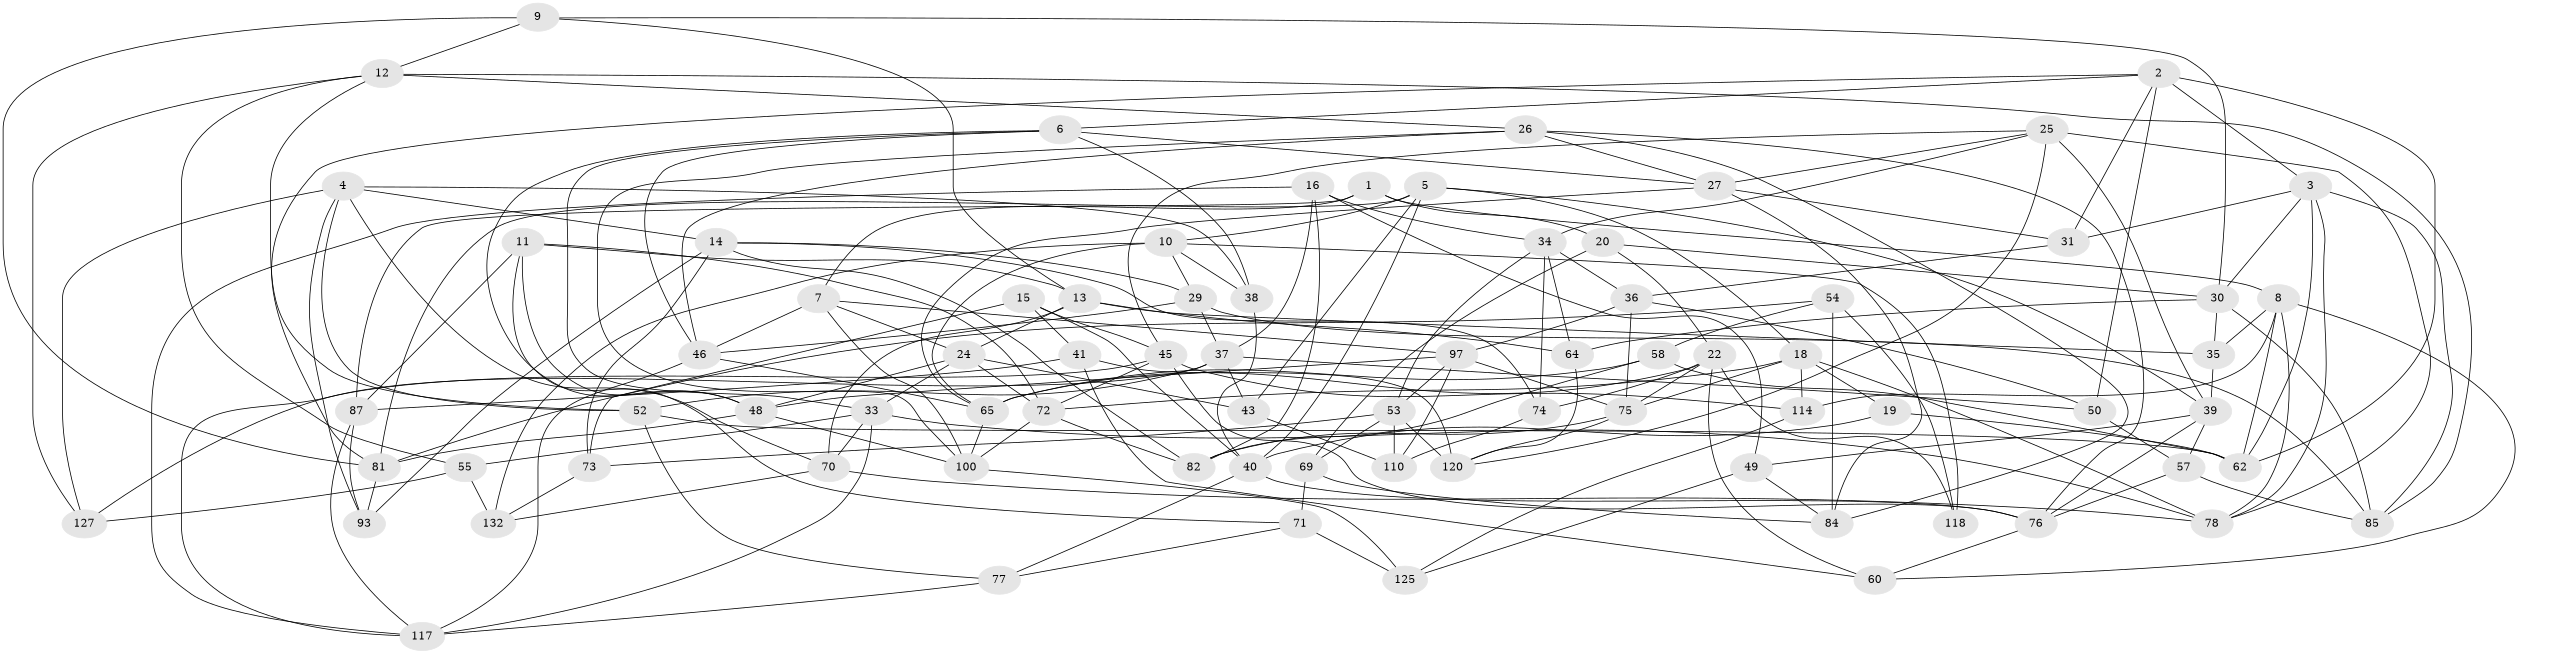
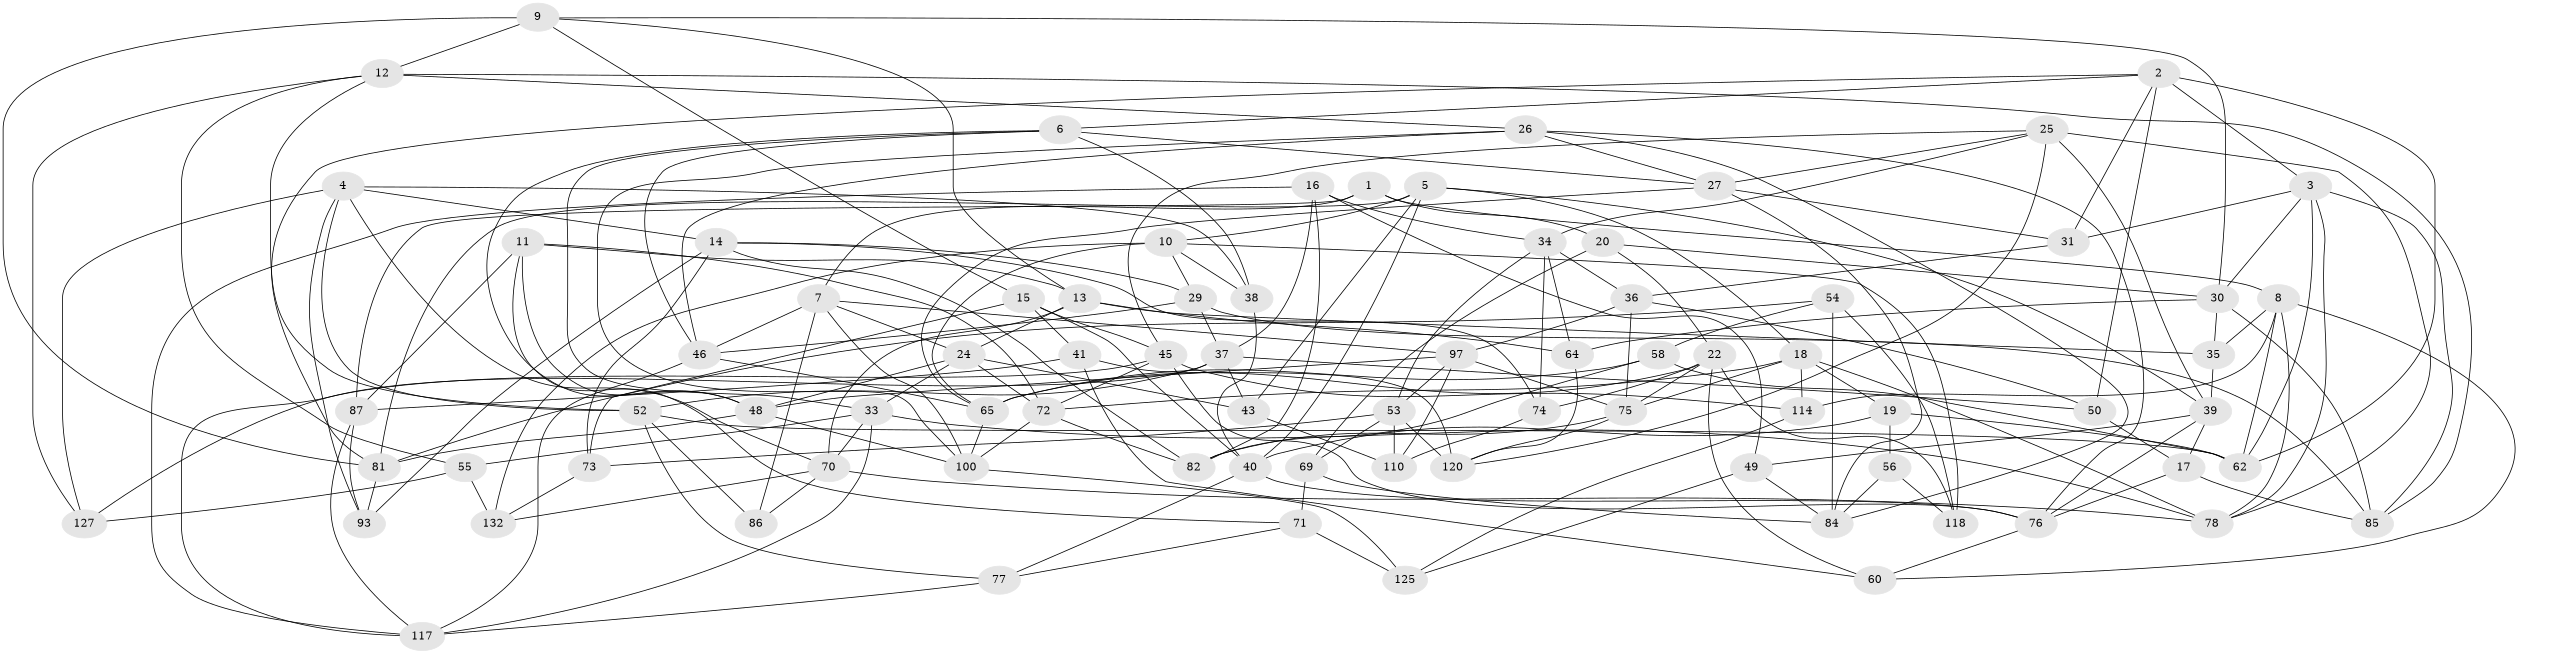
none -> (778, 163)
none -> (1890, 468)
(2184, 468) -> (2184, 468)
none -> (756, 524)
